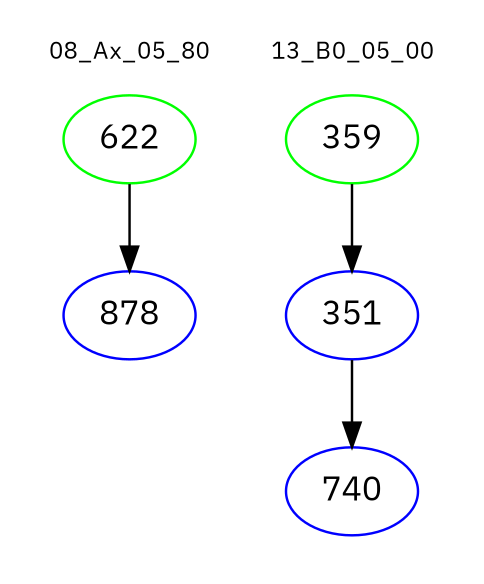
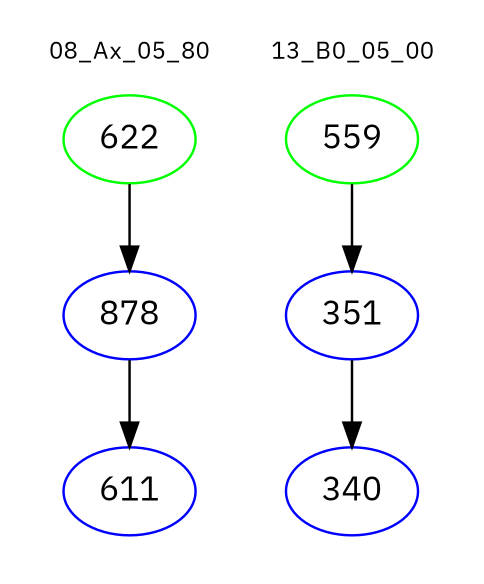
(352, 139) -> (352, 139)
none -> (130, 491)
(352, 491) -> (352, 491)
